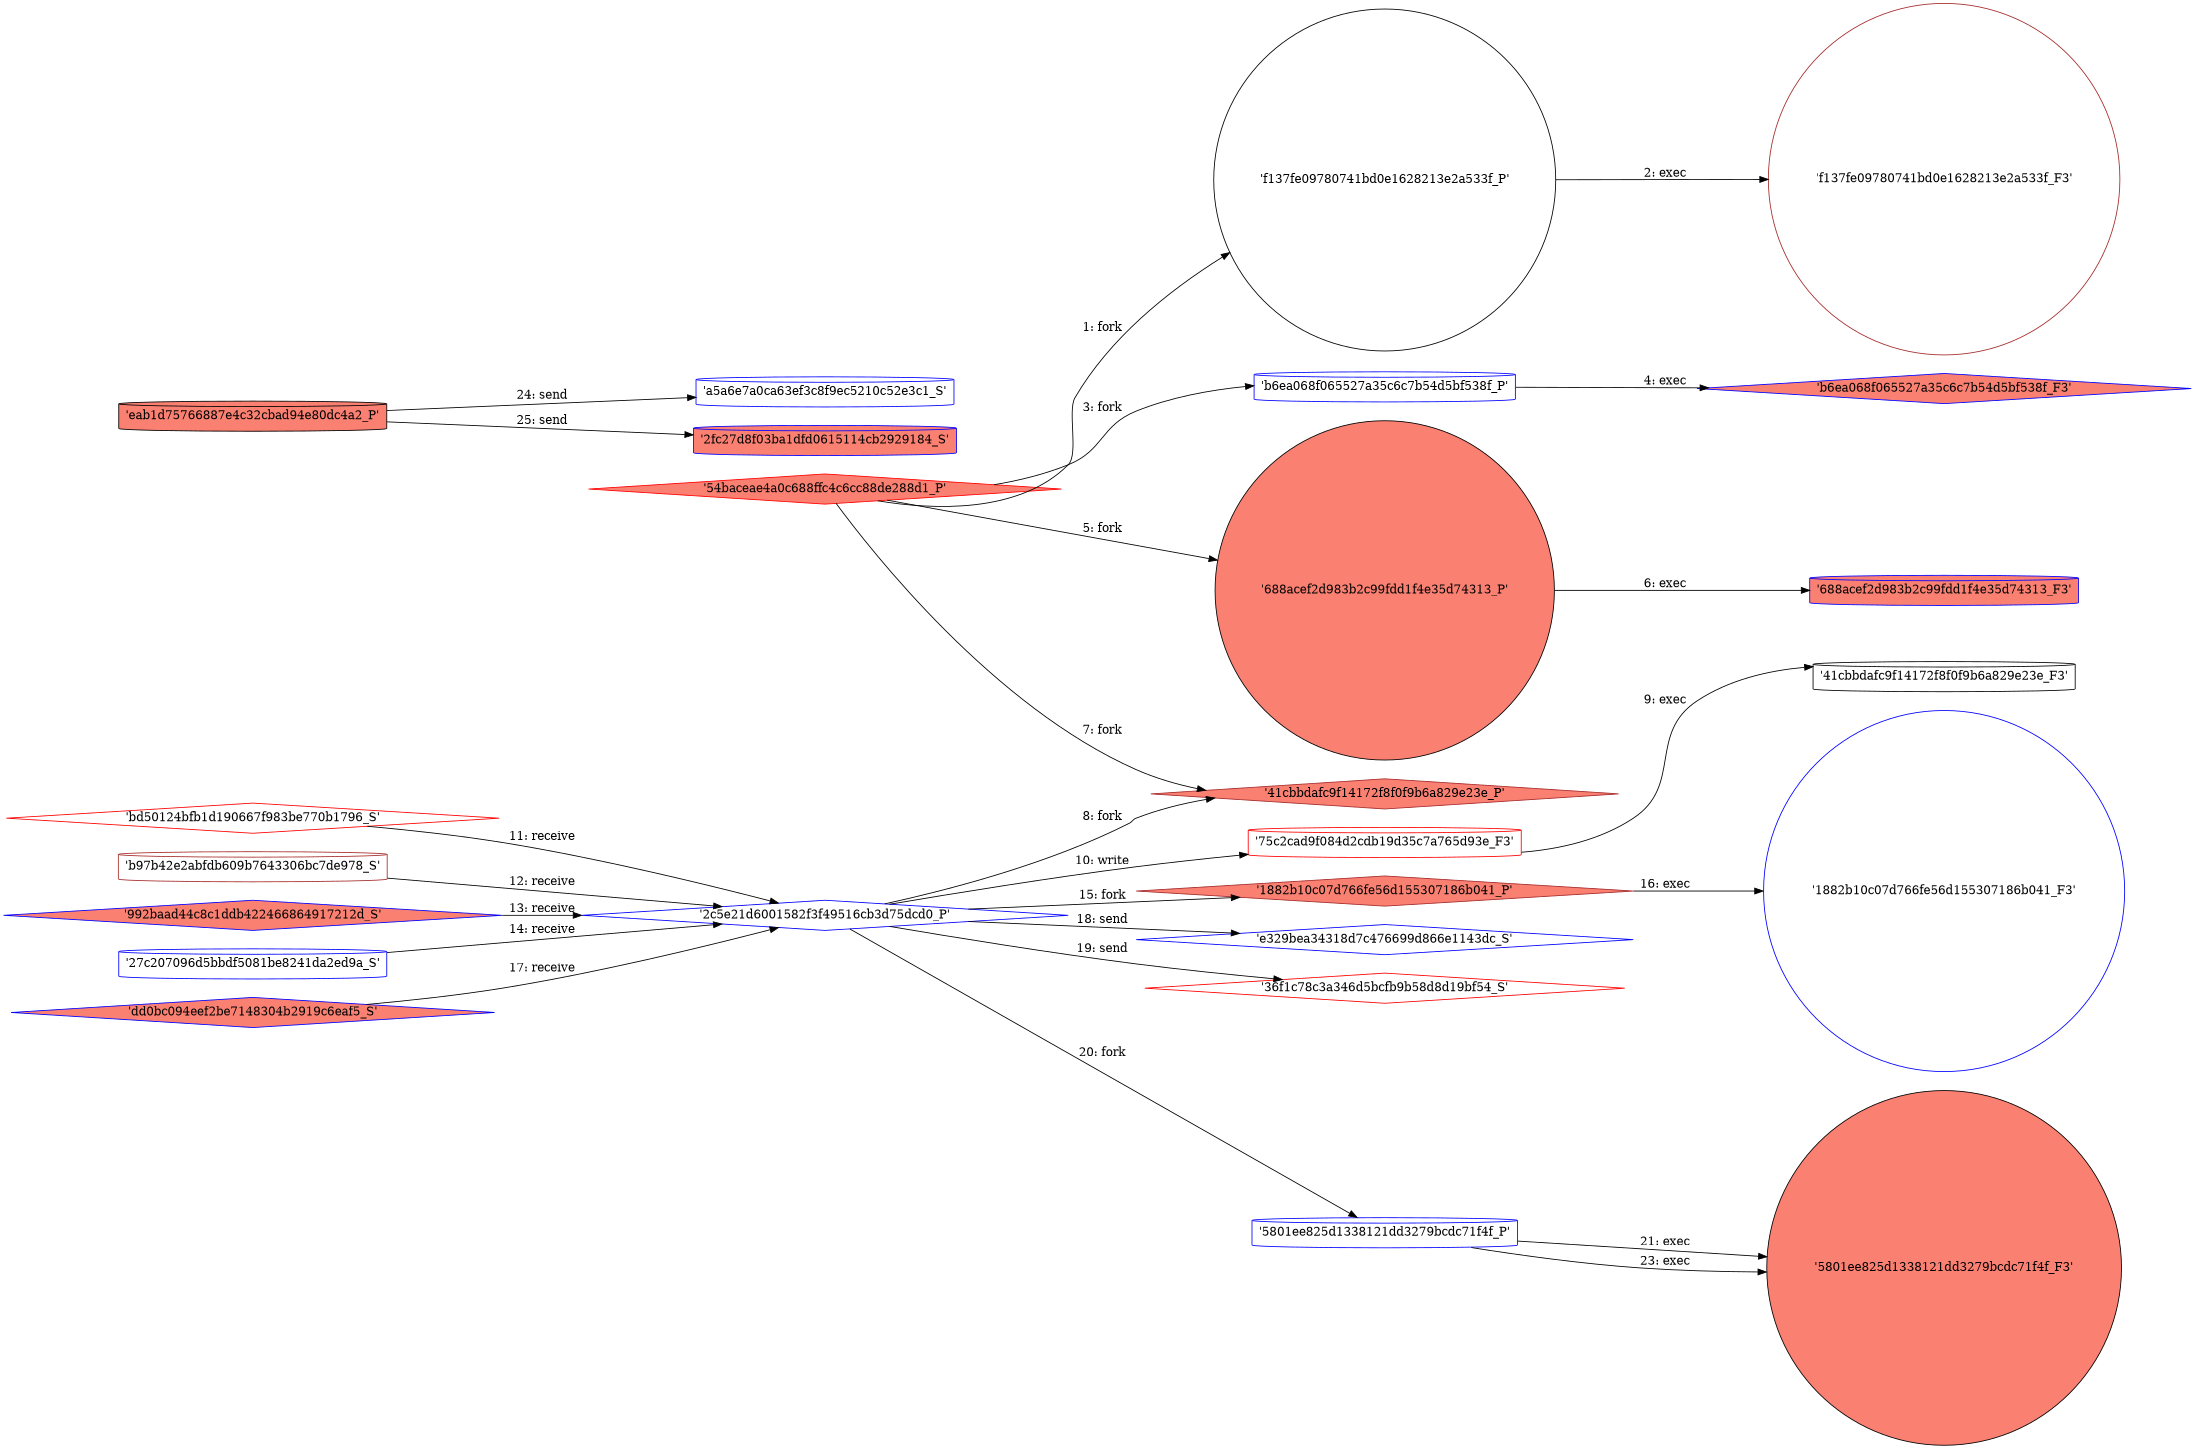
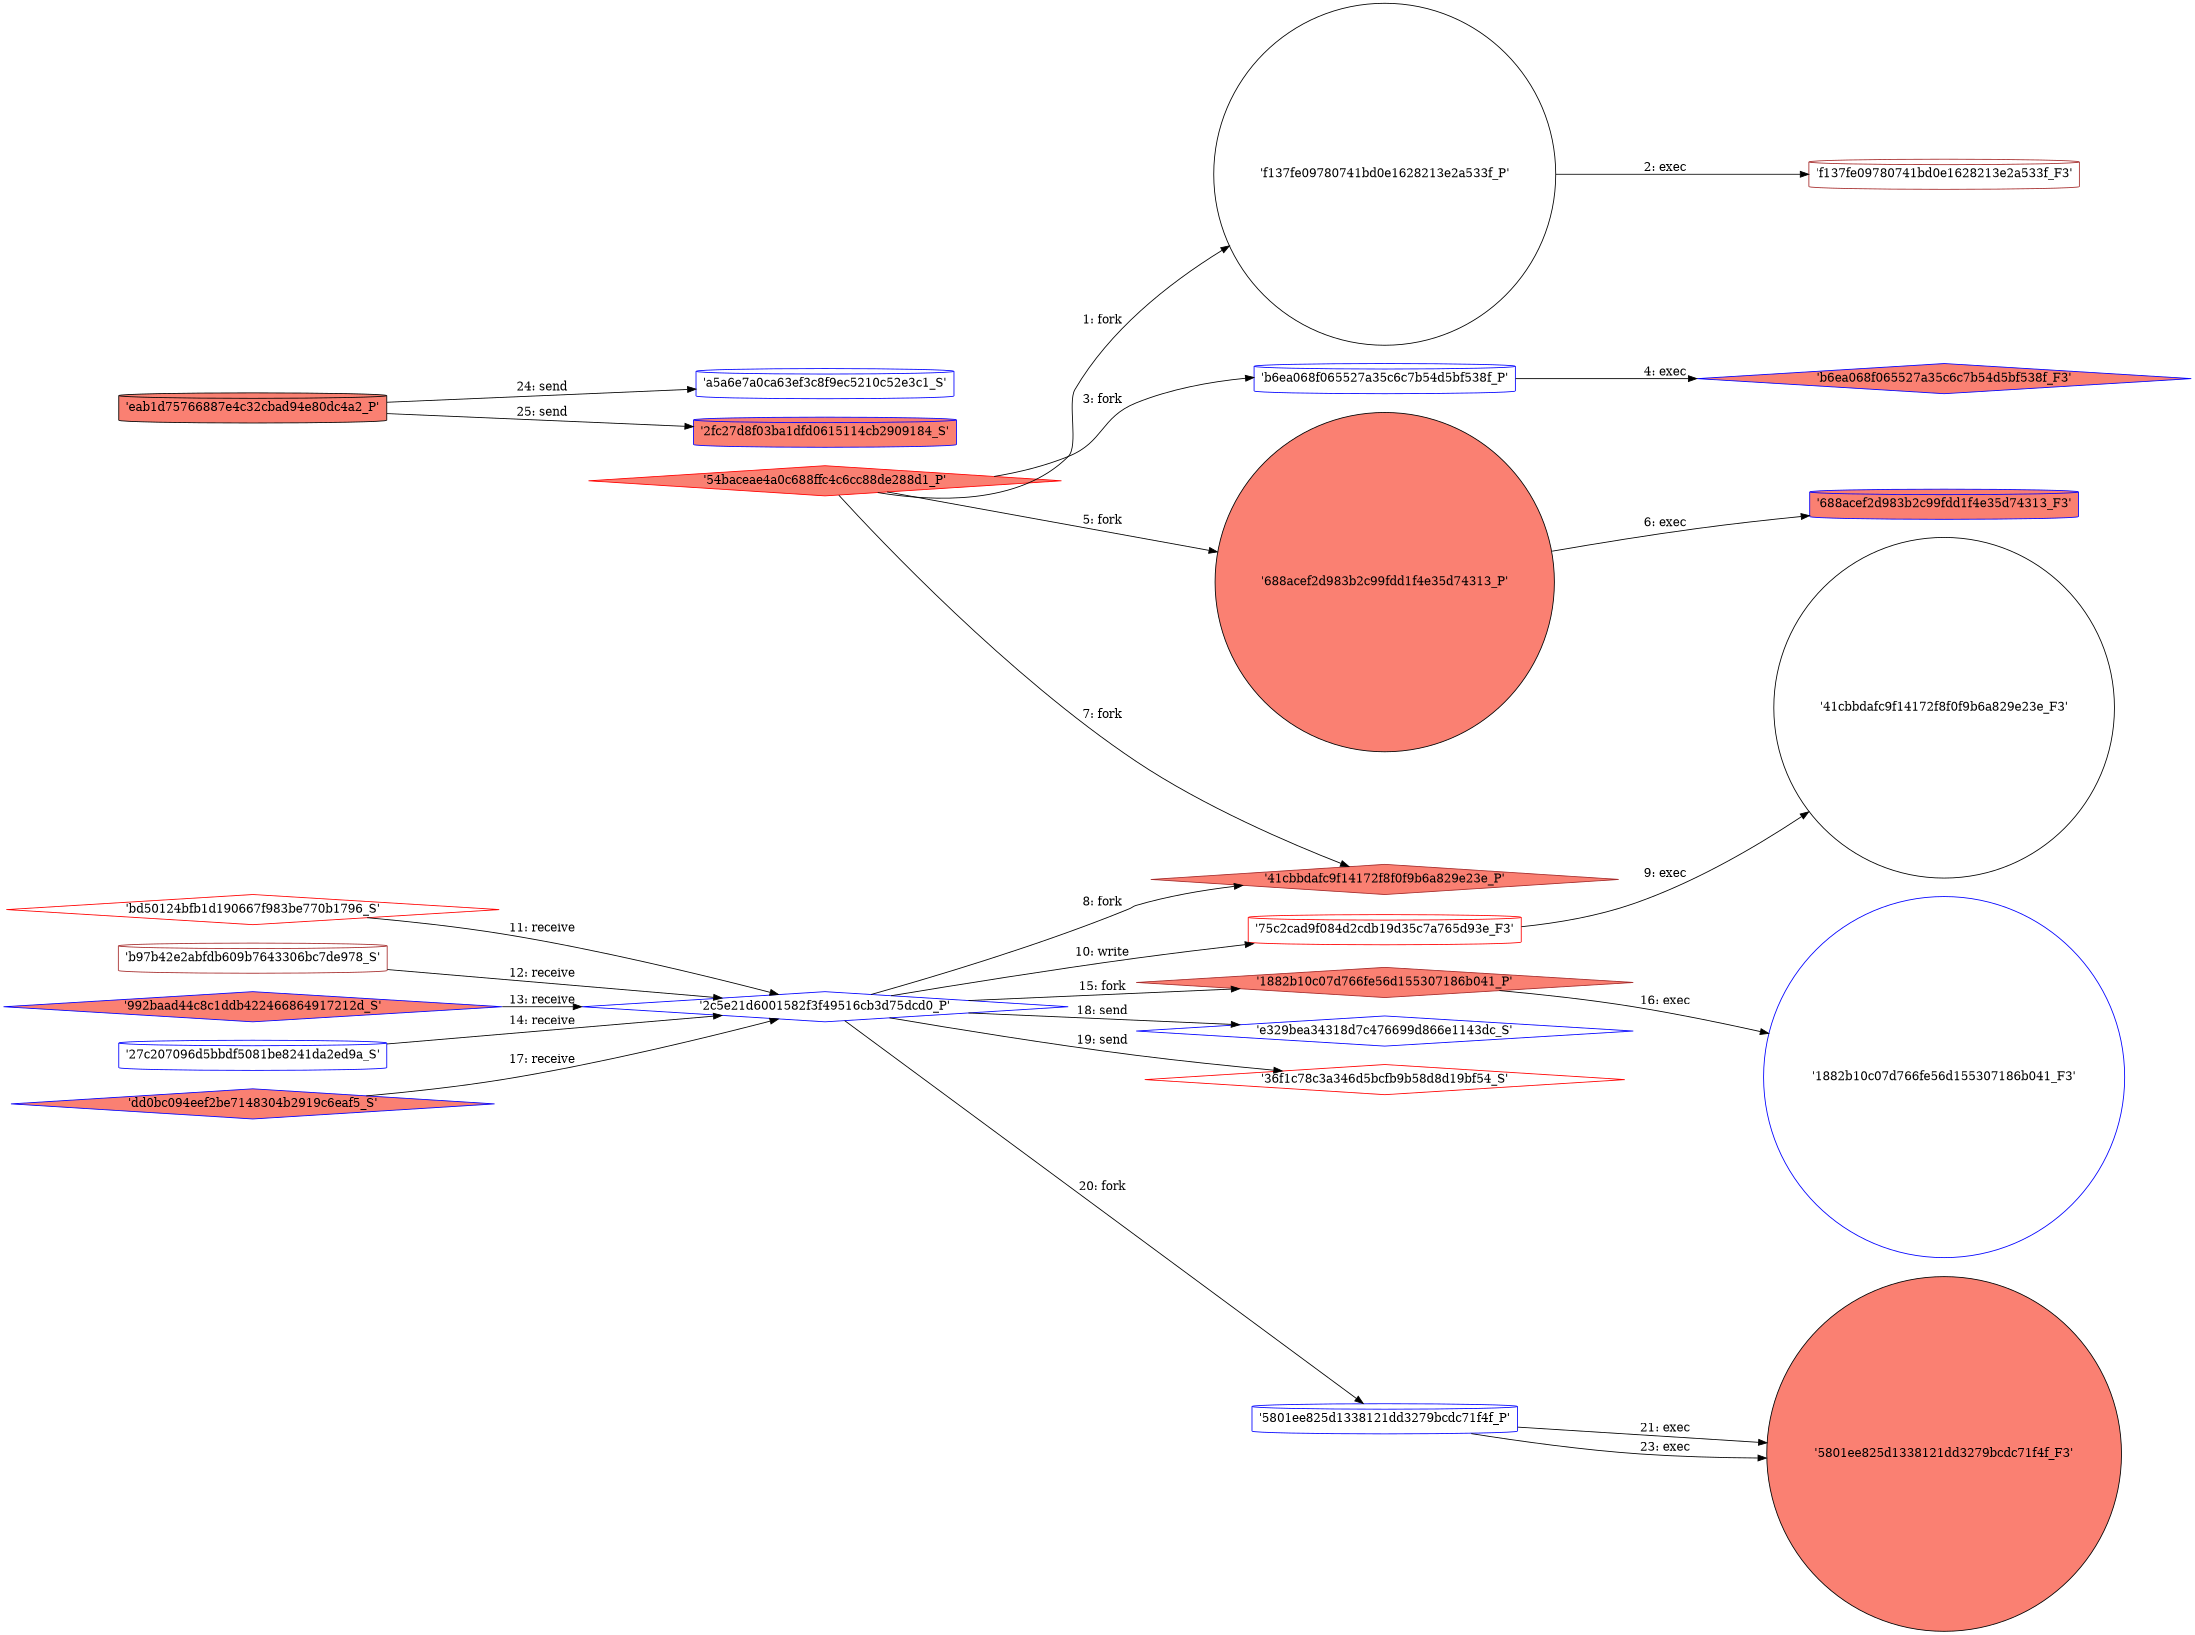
(1944, 179) -> (1944, 174)
(825, 440) -> (825, 432)
(1944, 677) -> (1944, 708)
